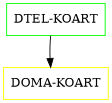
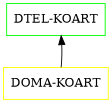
(50, 47) -> (62, 56)
